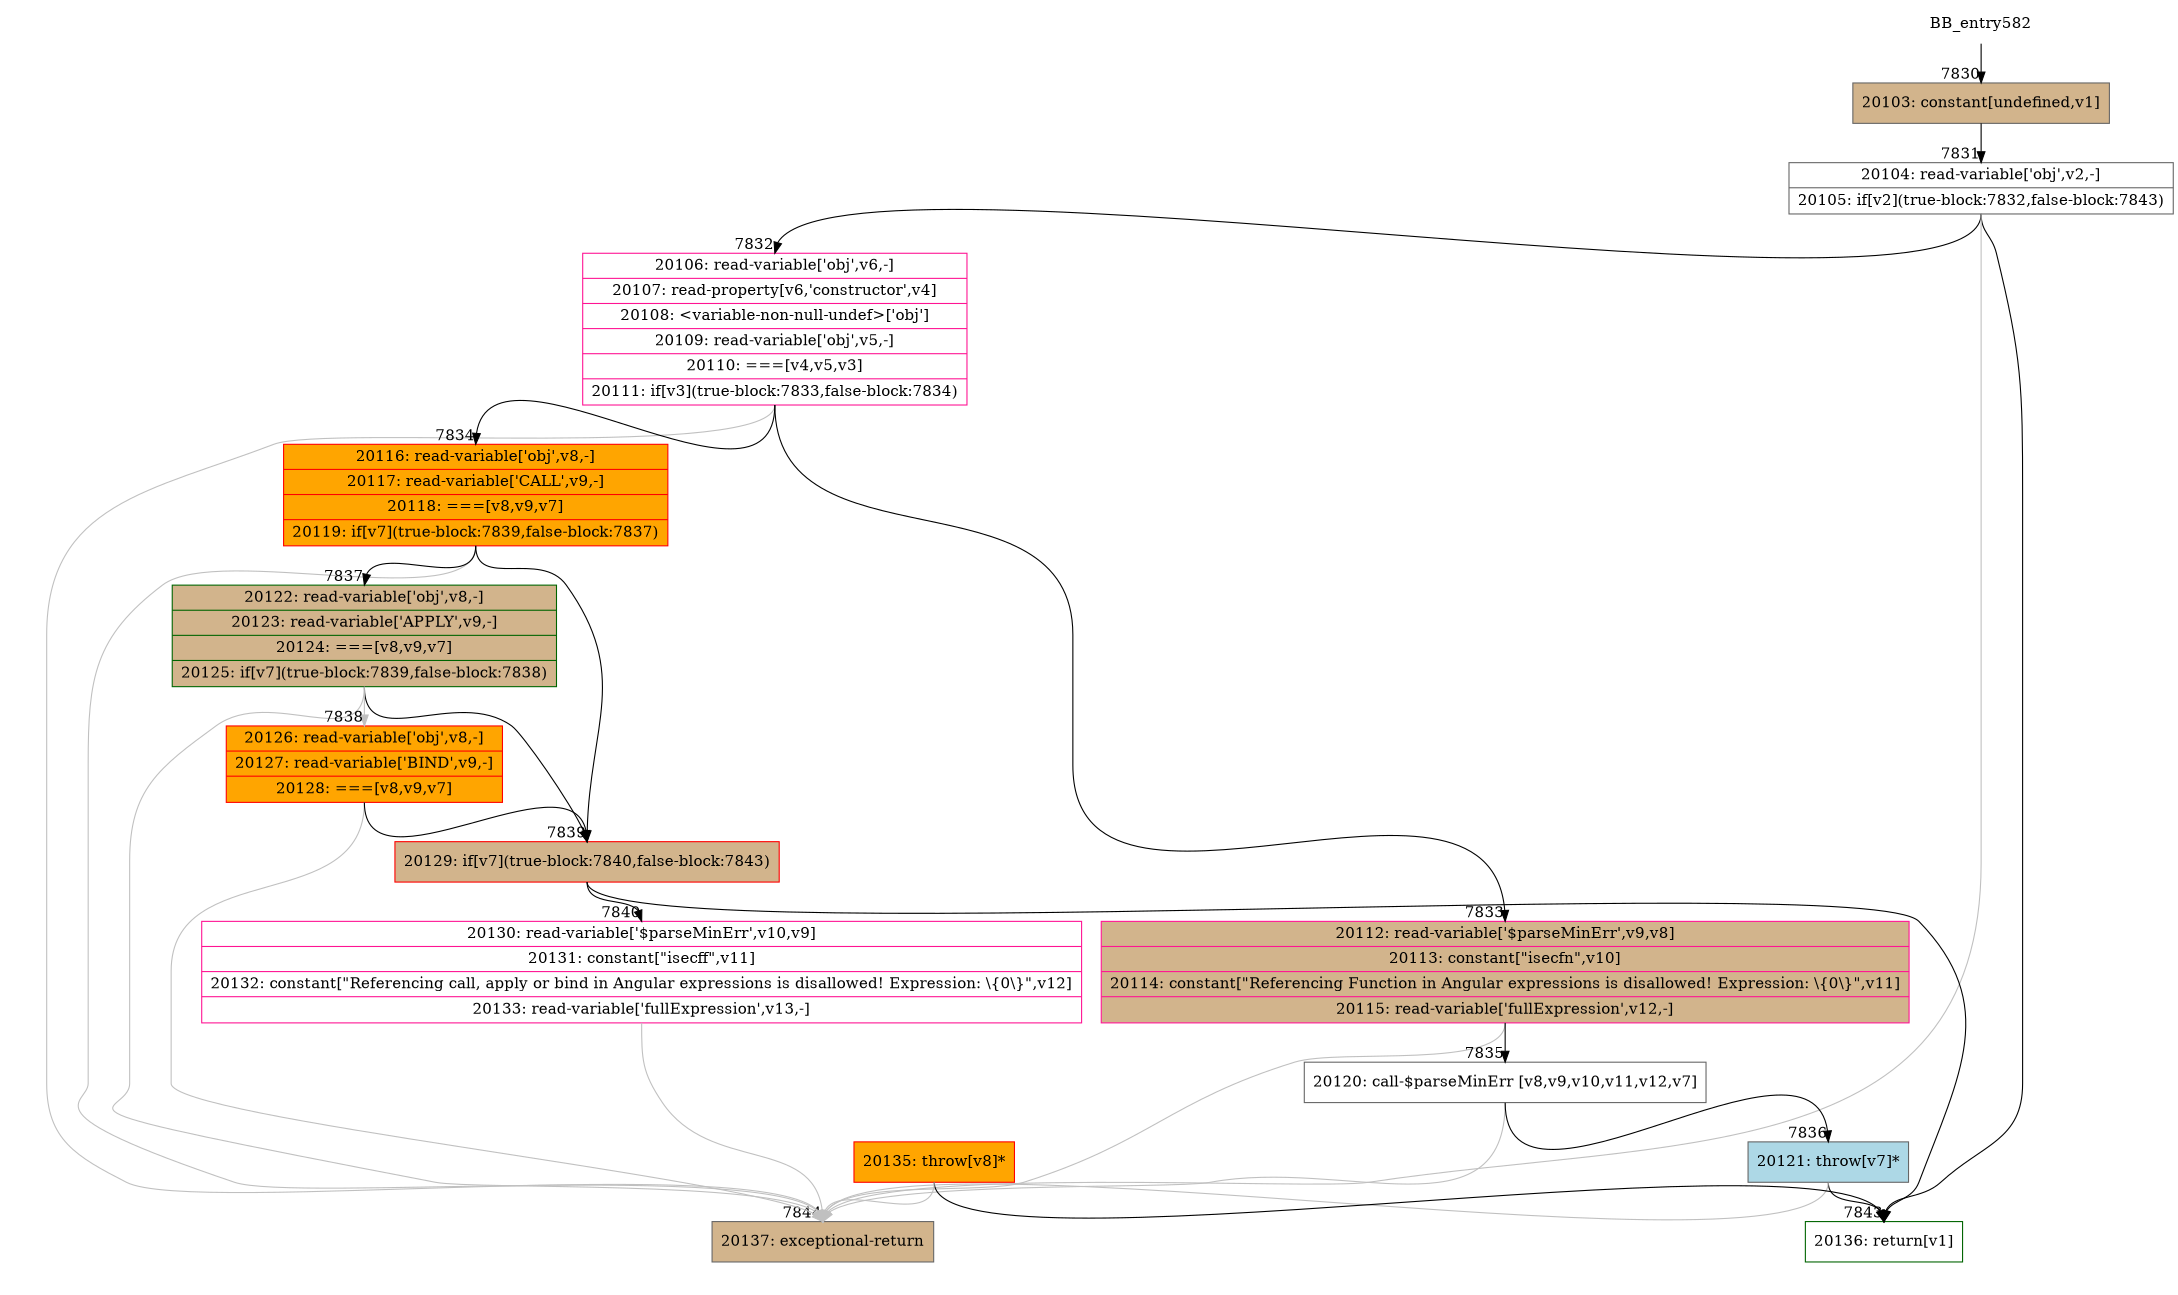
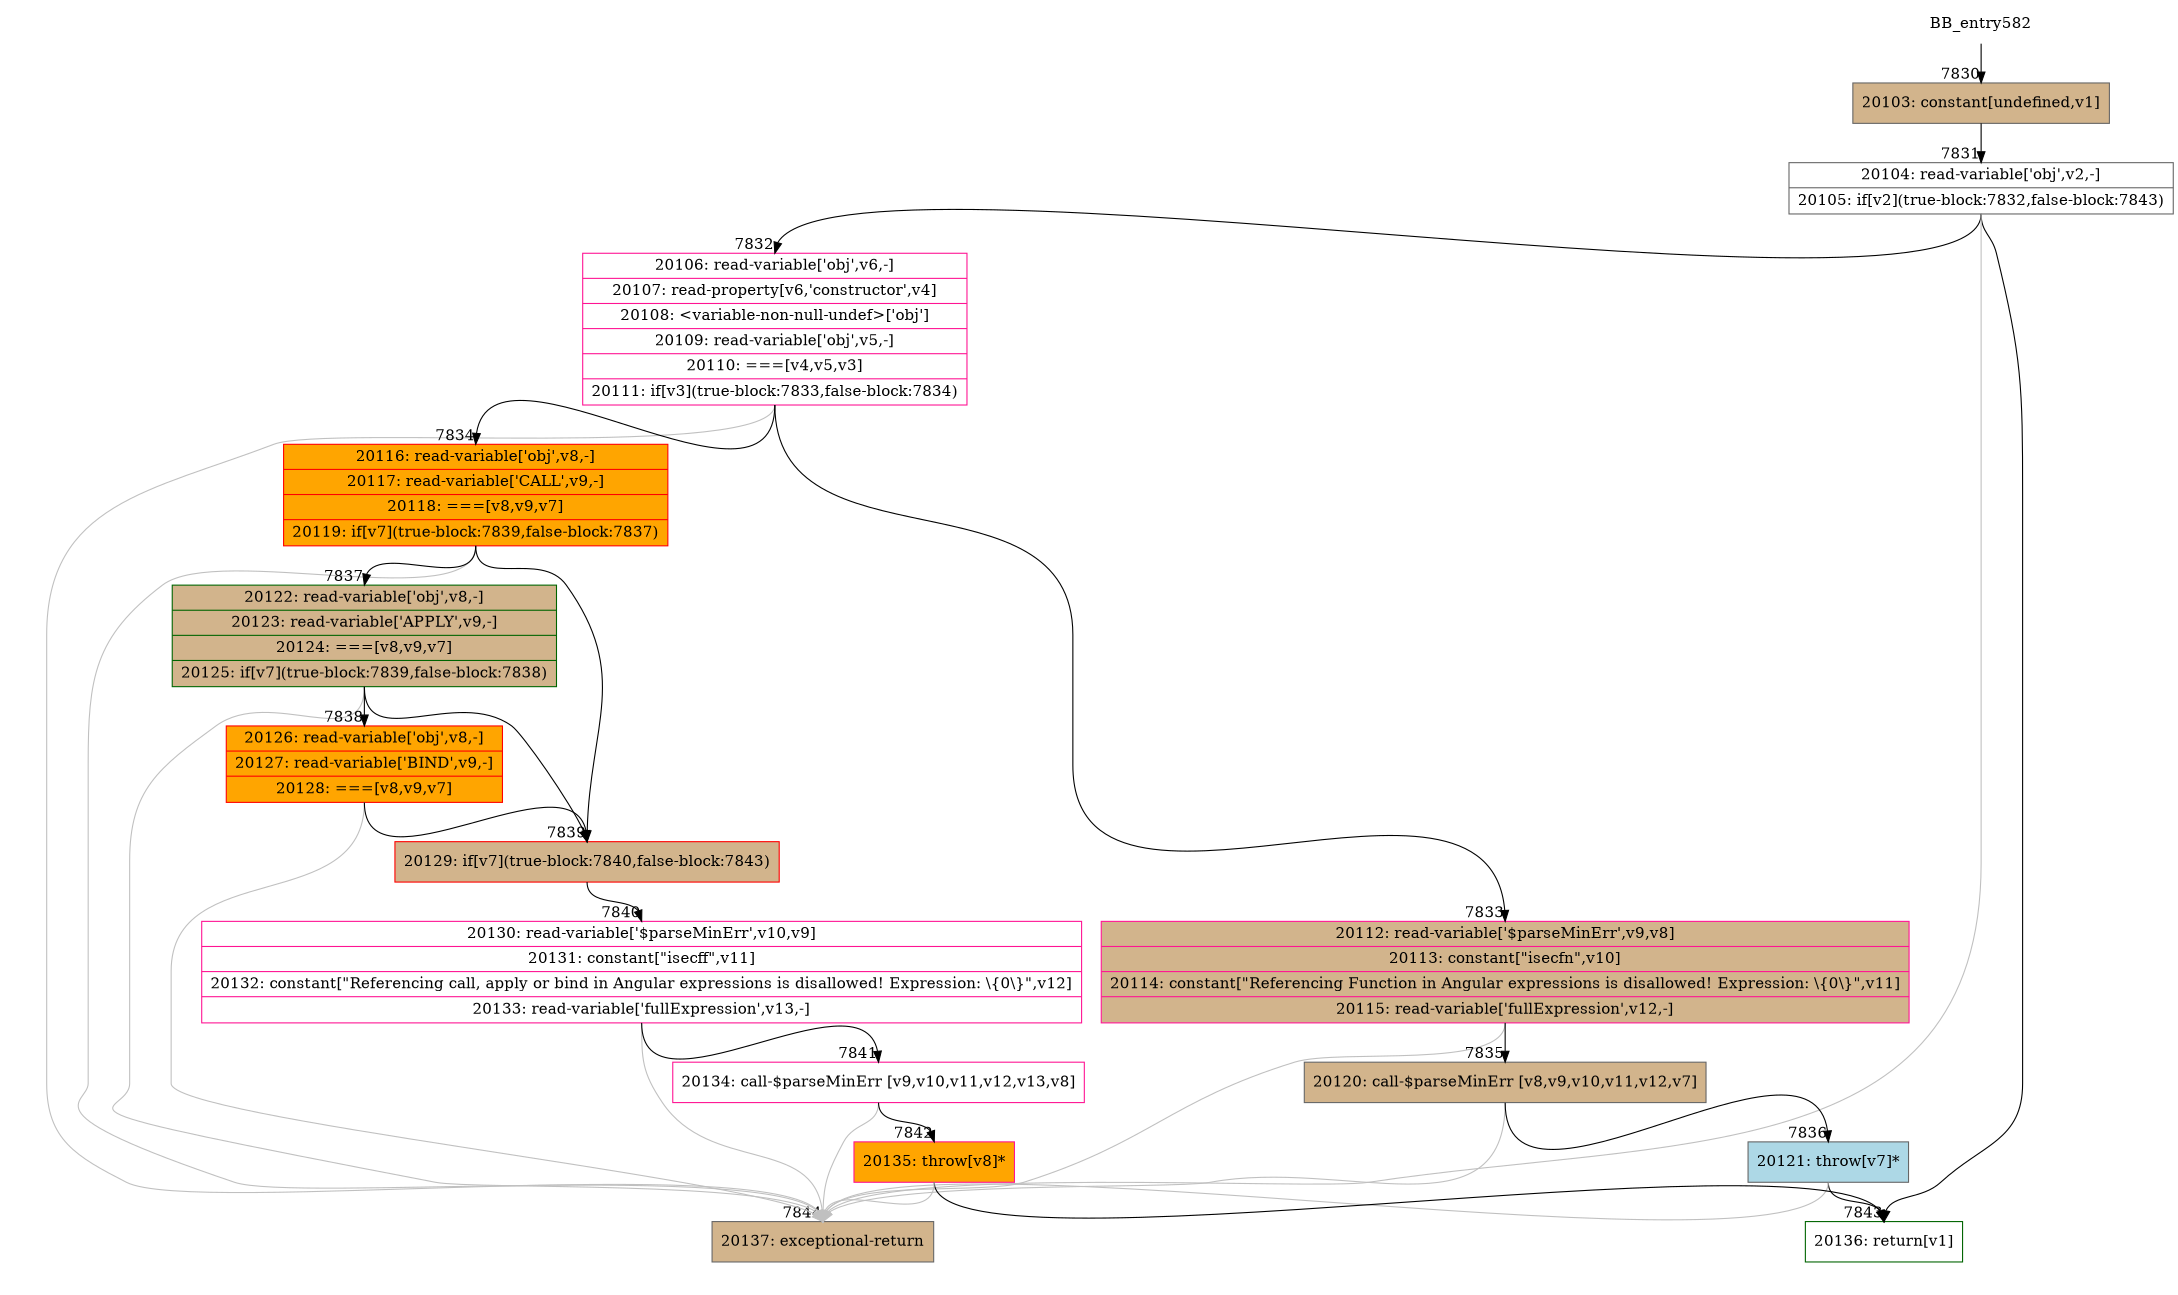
(364, 701) -> (364, 701)
(1414, 906) -> none
none -> (879, 1082)
(1505, 1082) -> (1505, 1082)
(934, 1162) -> (934, 1162)
